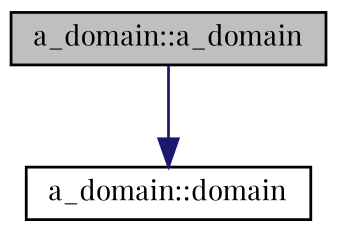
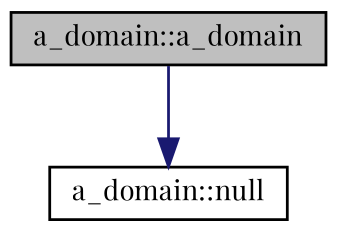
(169, 193) -> (169, 193)
